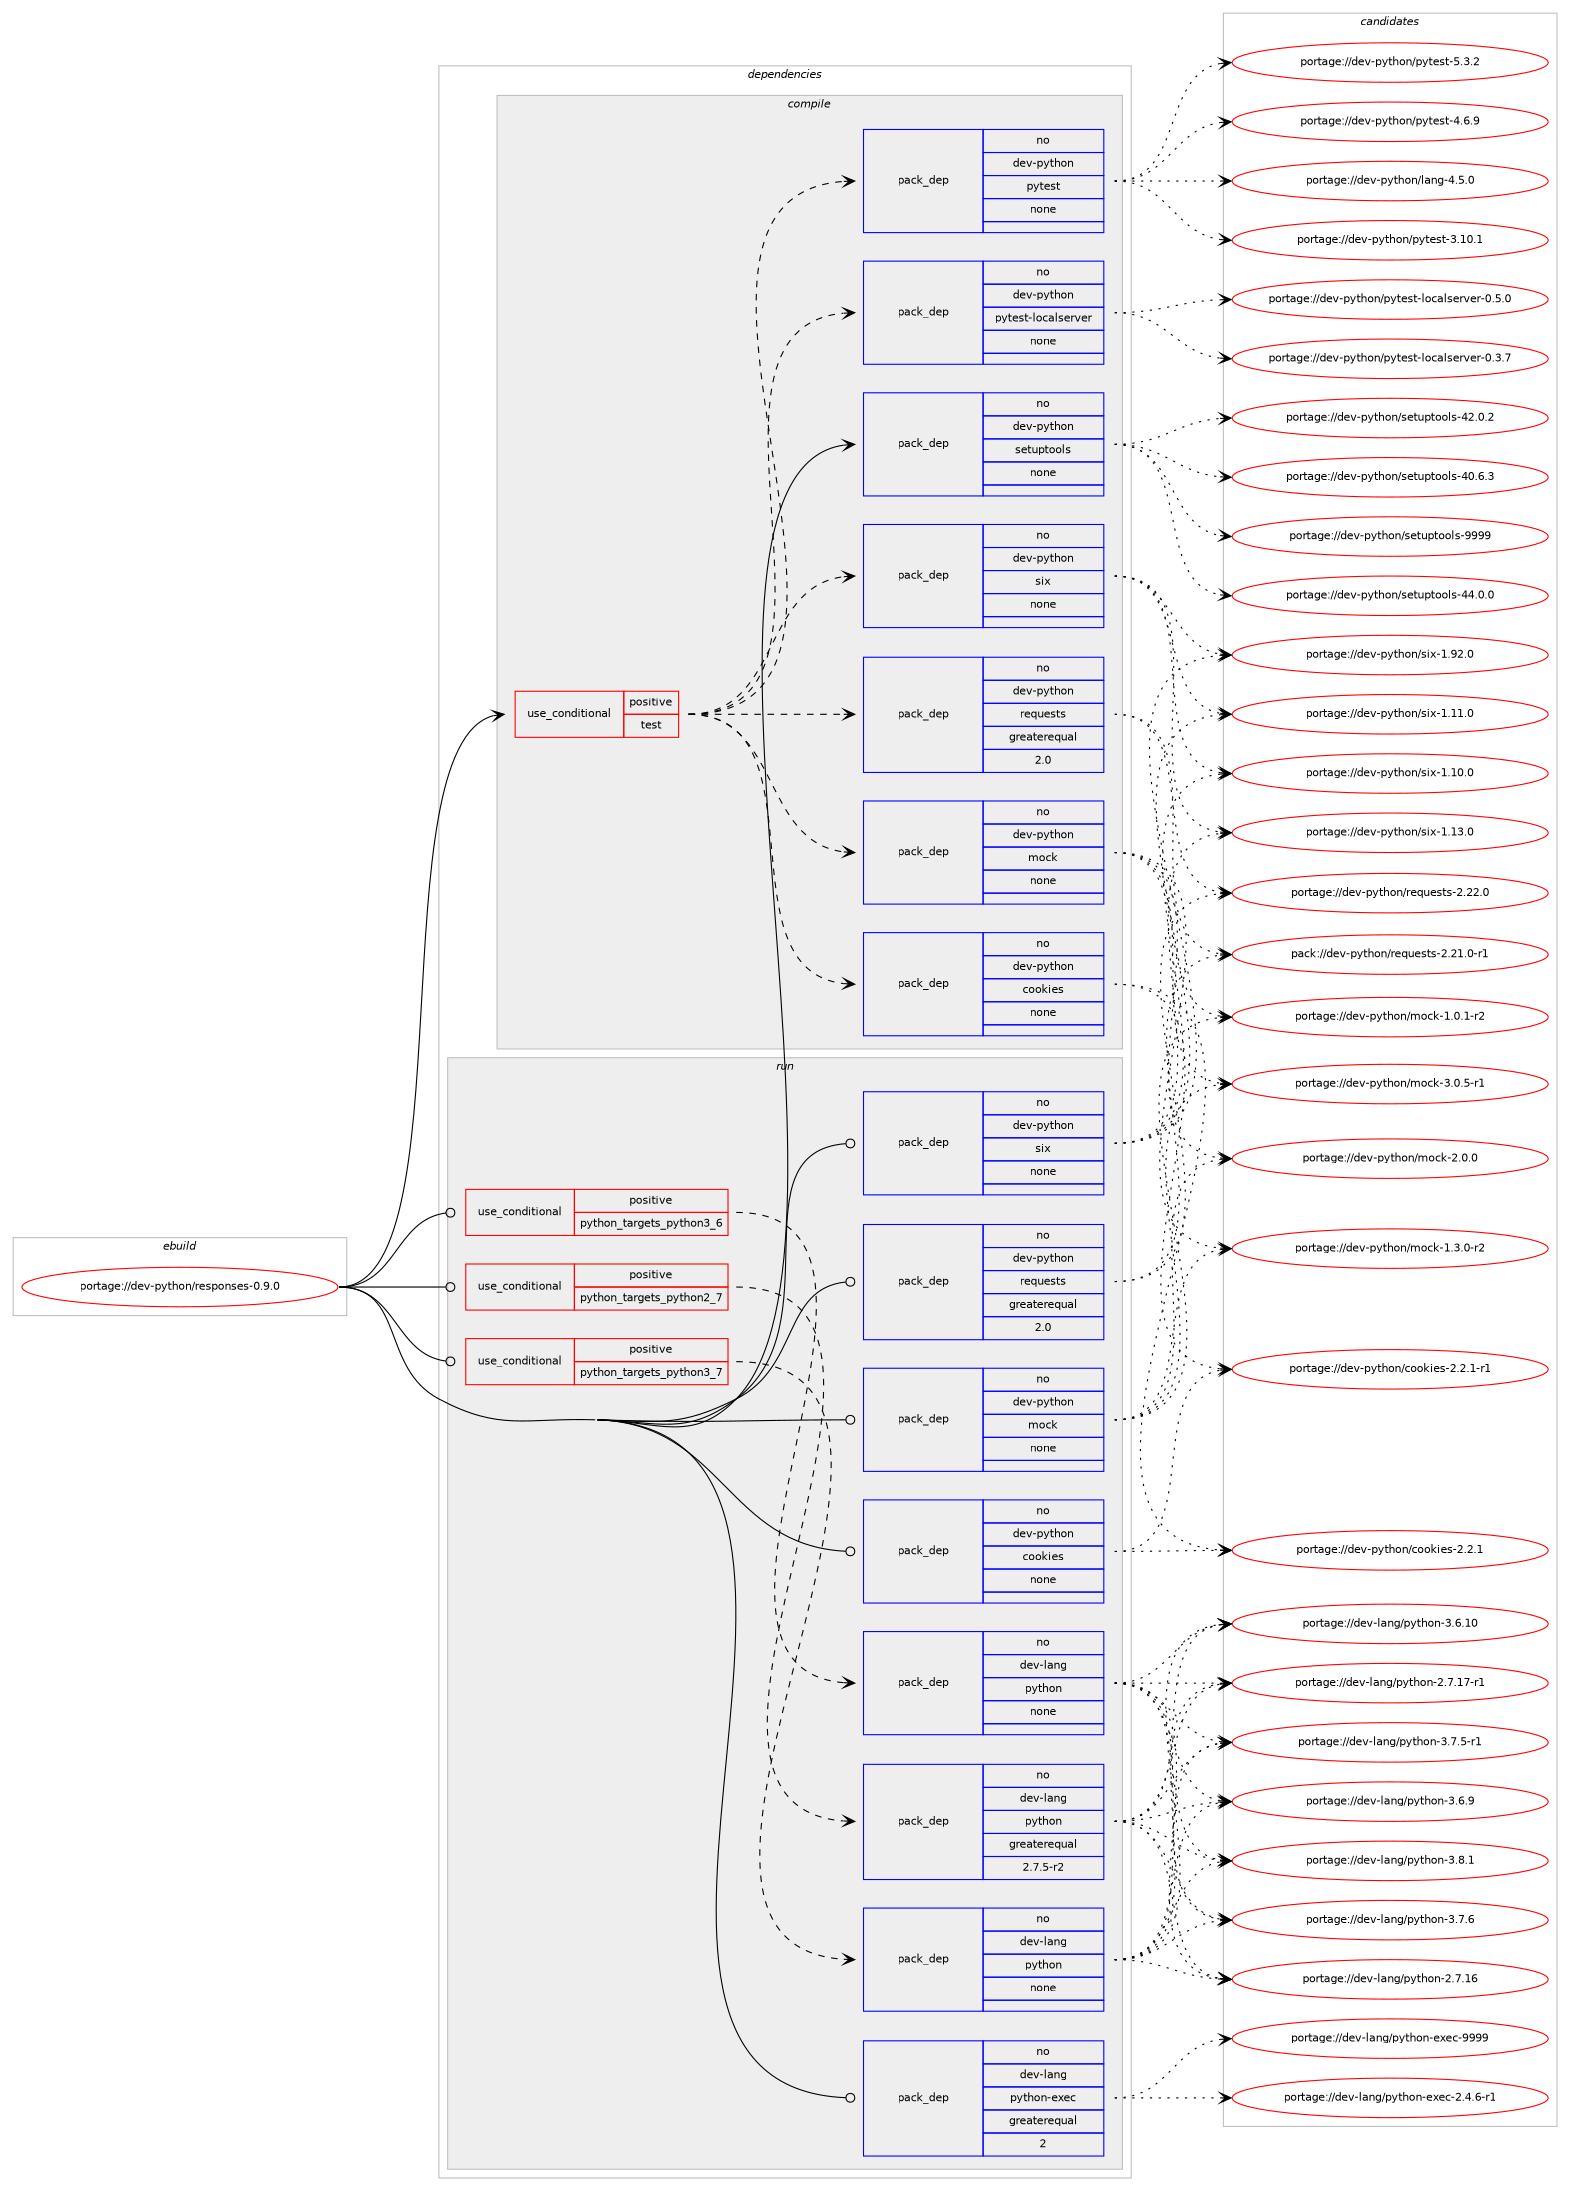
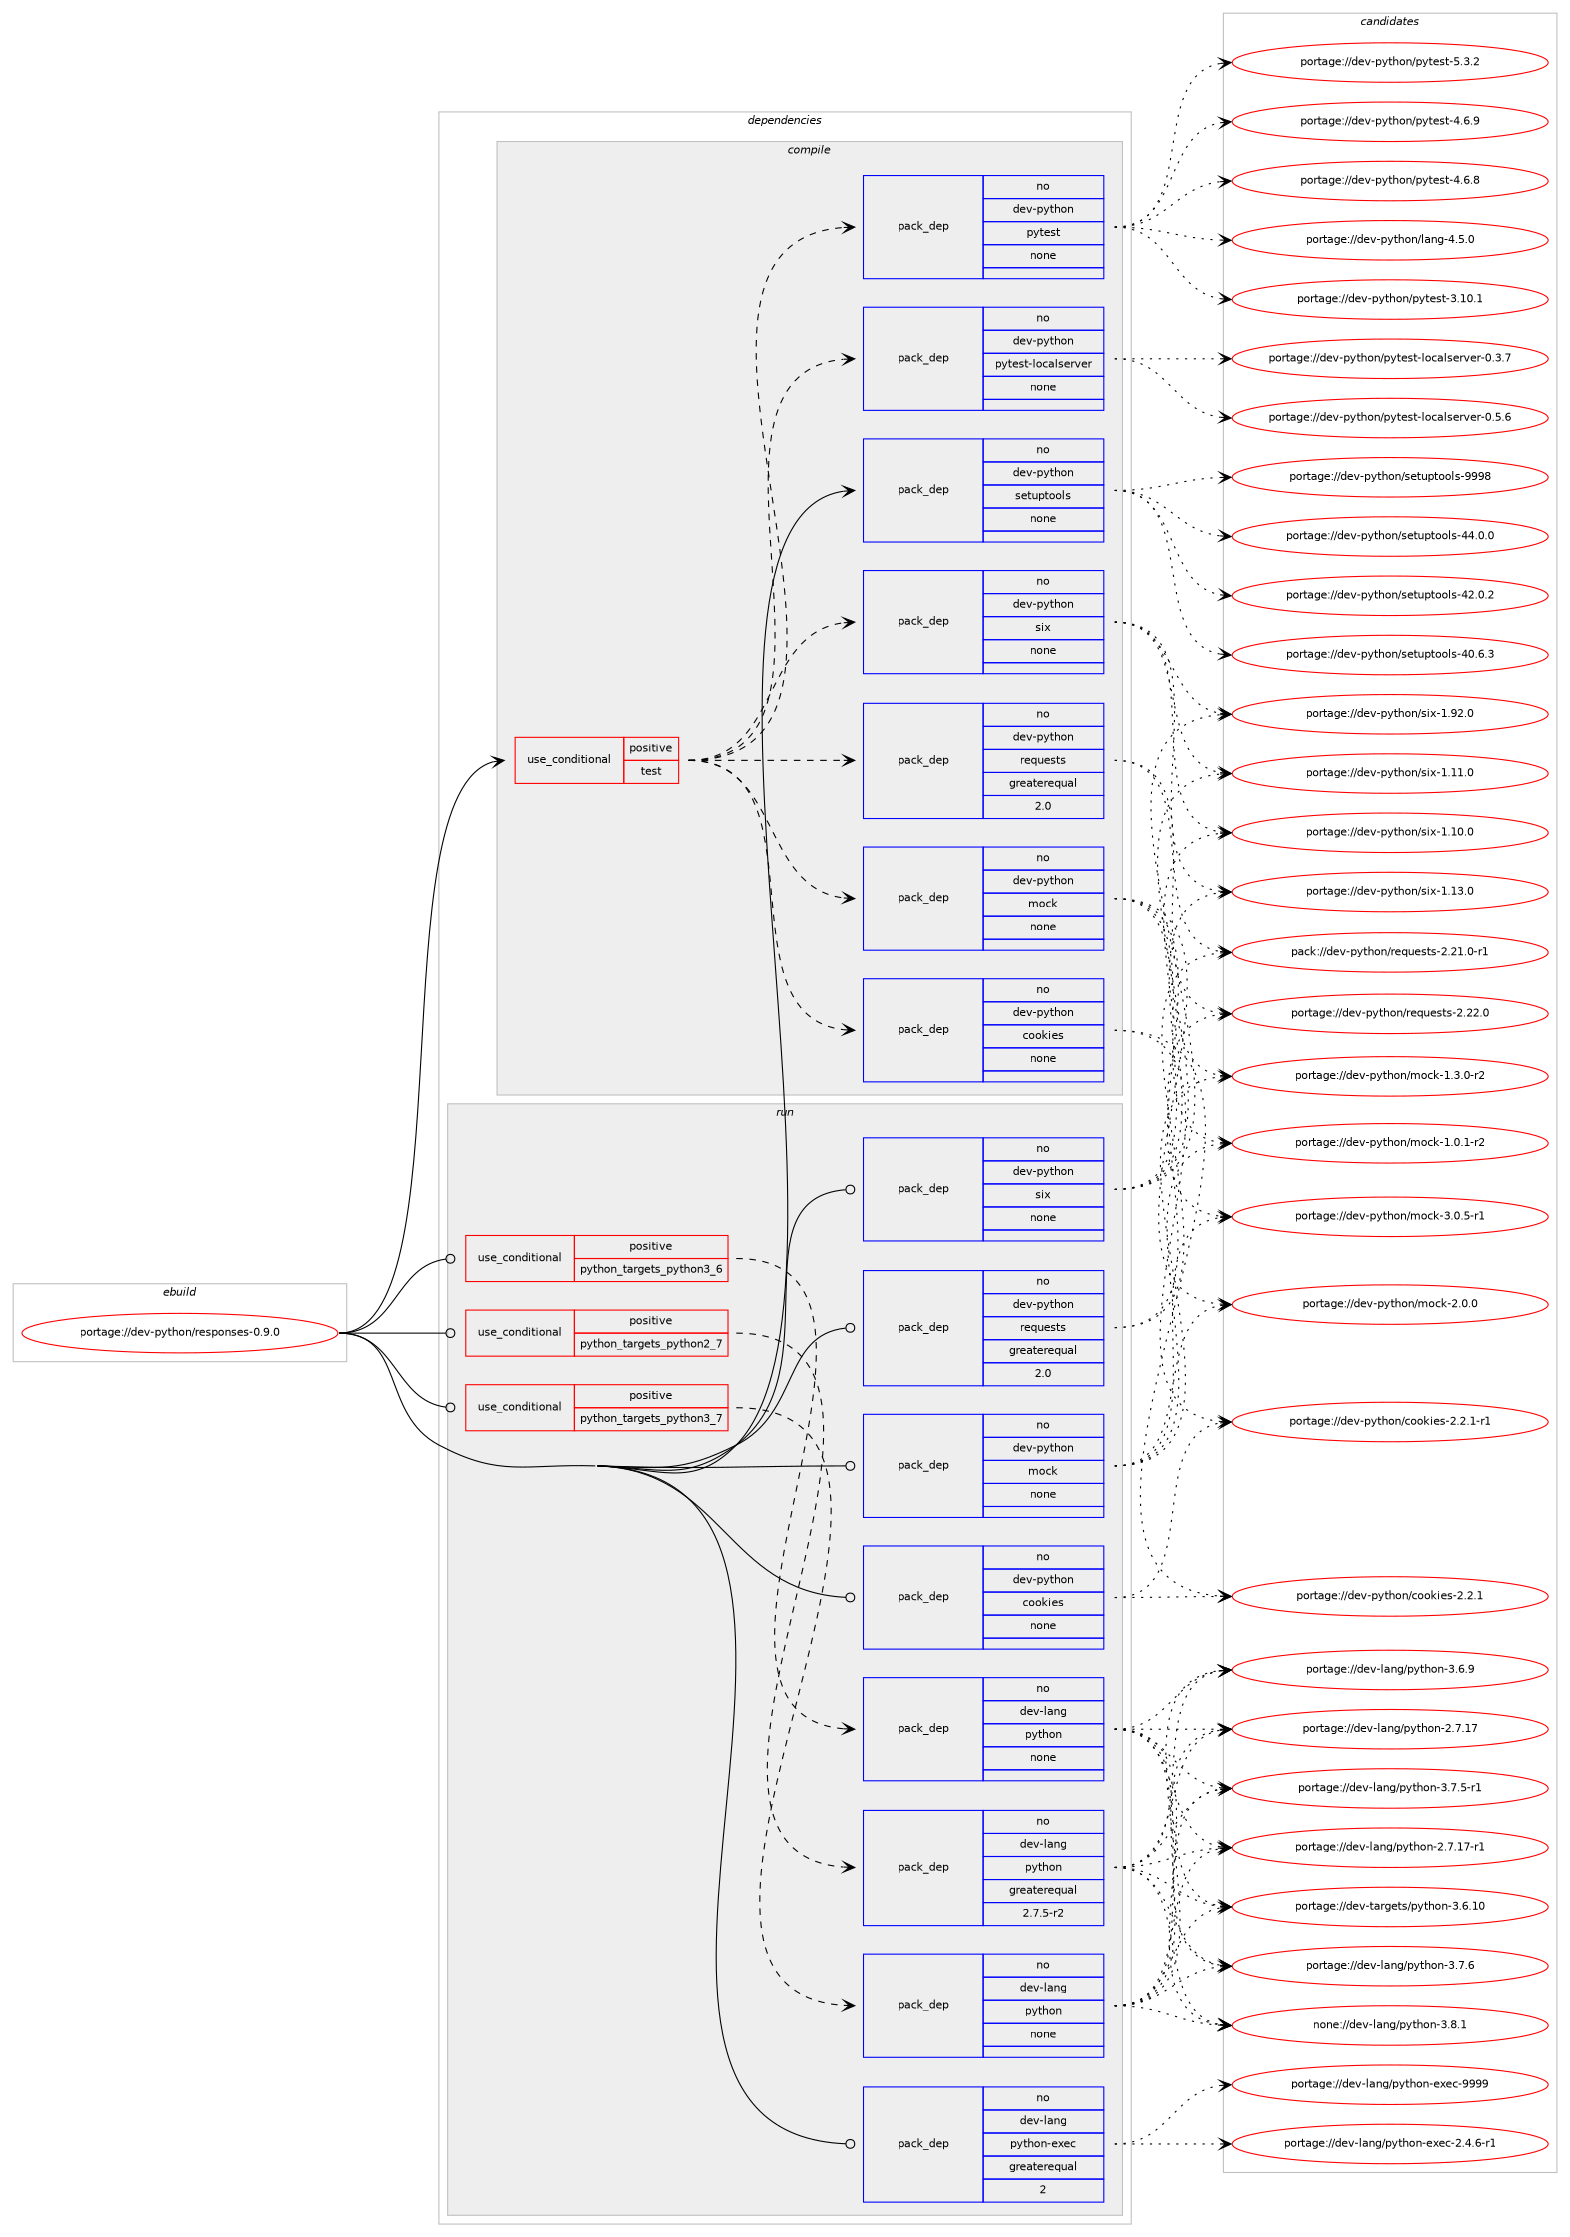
none -> (1390, 181)
(1390, 300) -> (1390, 418)
(1390, 537) -> (1390, 477)
(1390, 1624) -> (1390, 1907)
(1390, 1861) -> (1390, 2025)
(1390, 1979) -> (1390, 1729)
